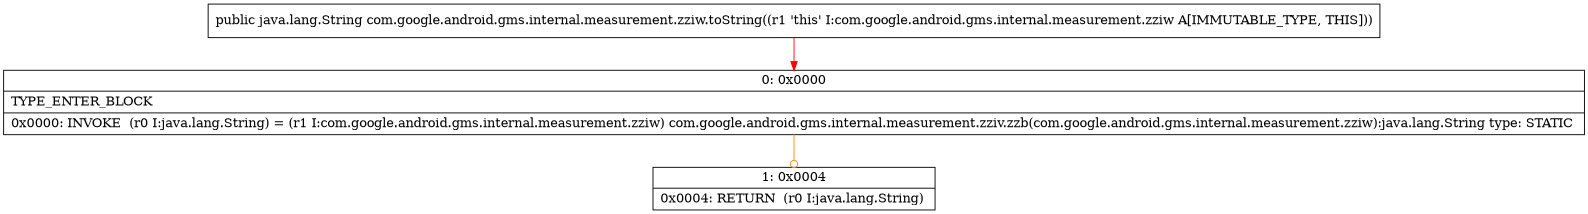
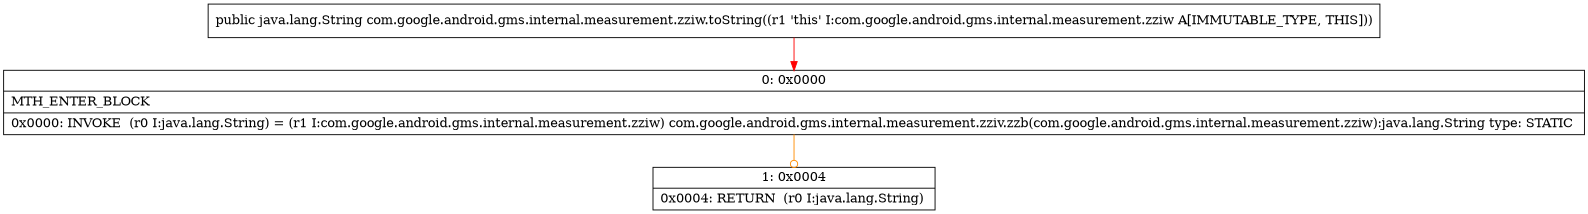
(82, 102) -> (81, 102)
